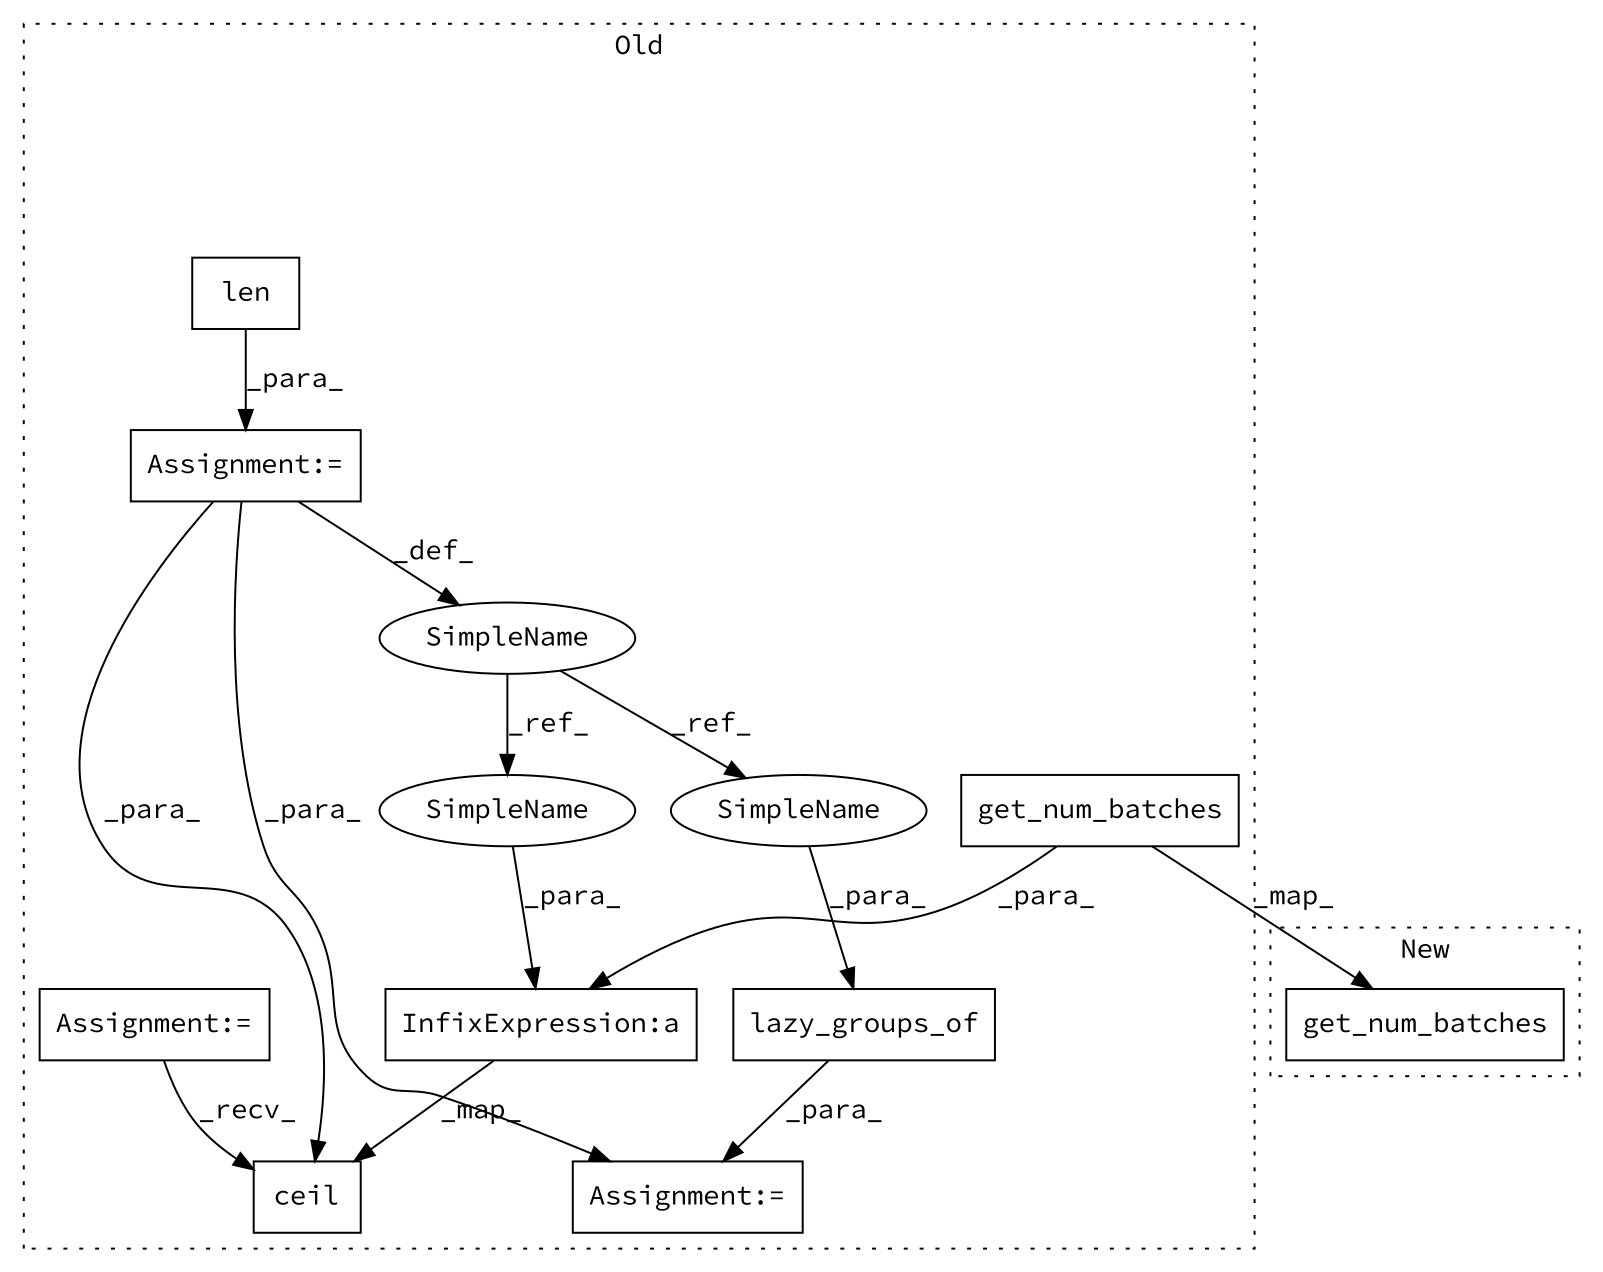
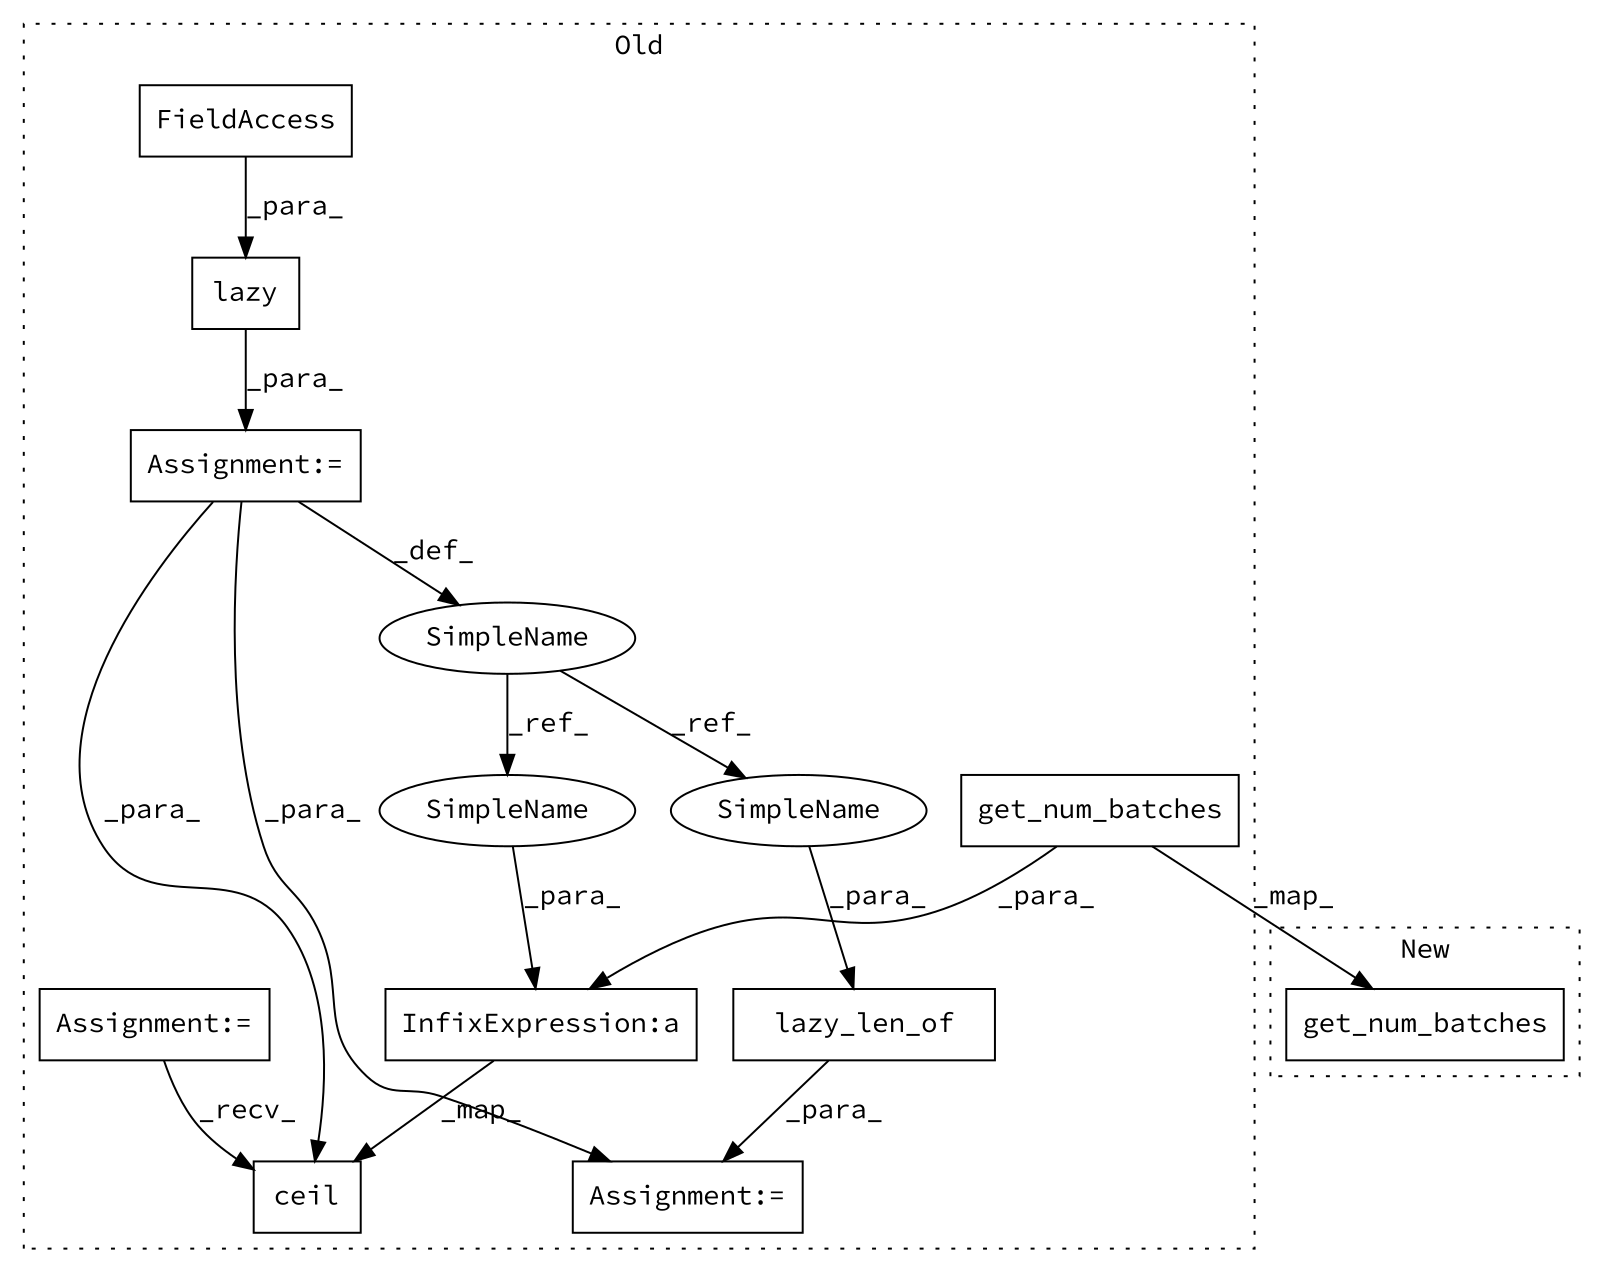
none -> (246, 121)
(246, 293) -> (246, 293)
(864, 1025) -> (864, 1025)
